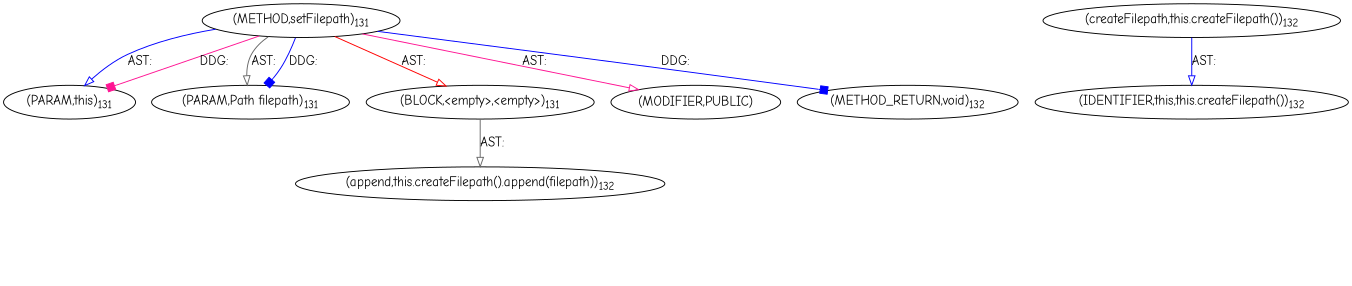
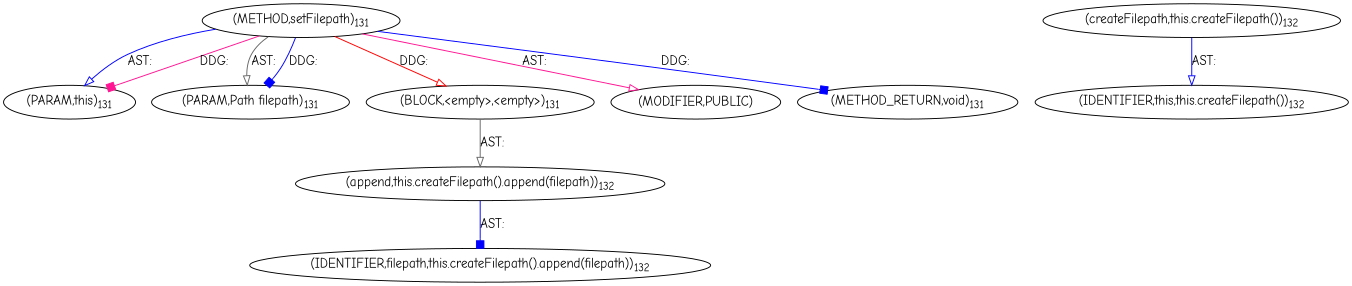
(416, 61) -> (416, 61)
(977, 101) -> (977, 101)
none -> (480, 265)
